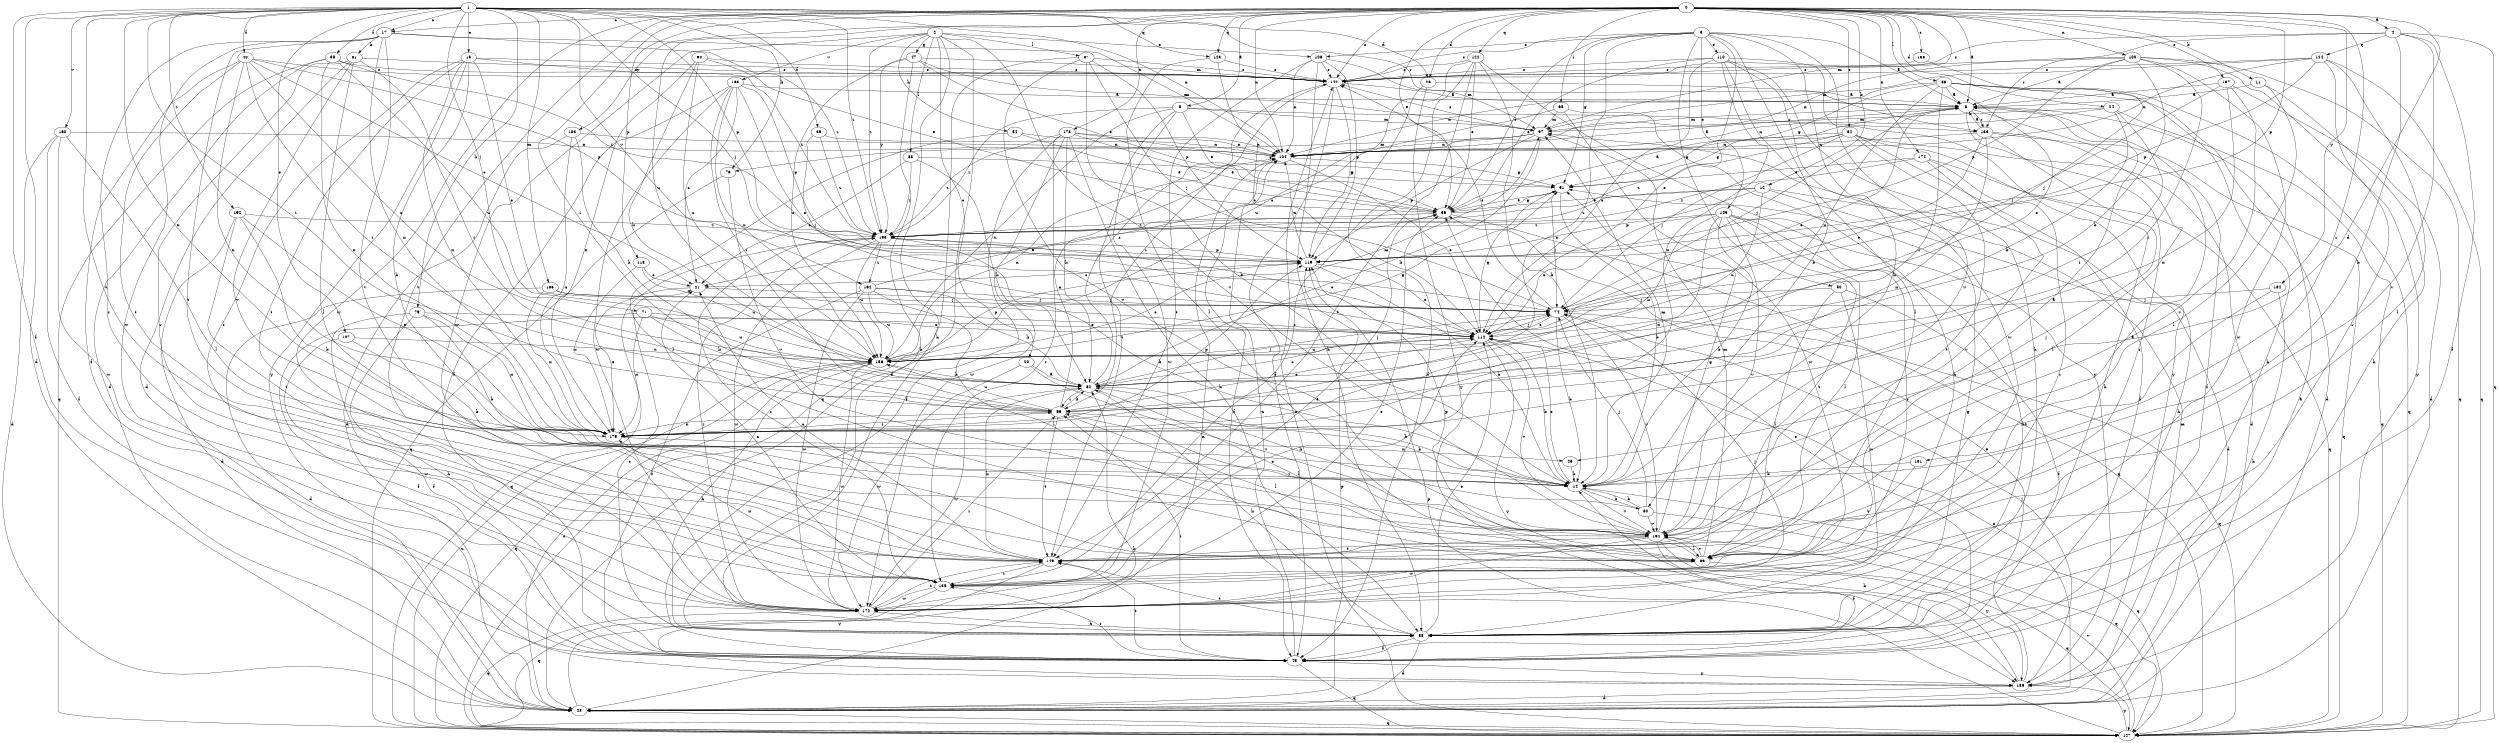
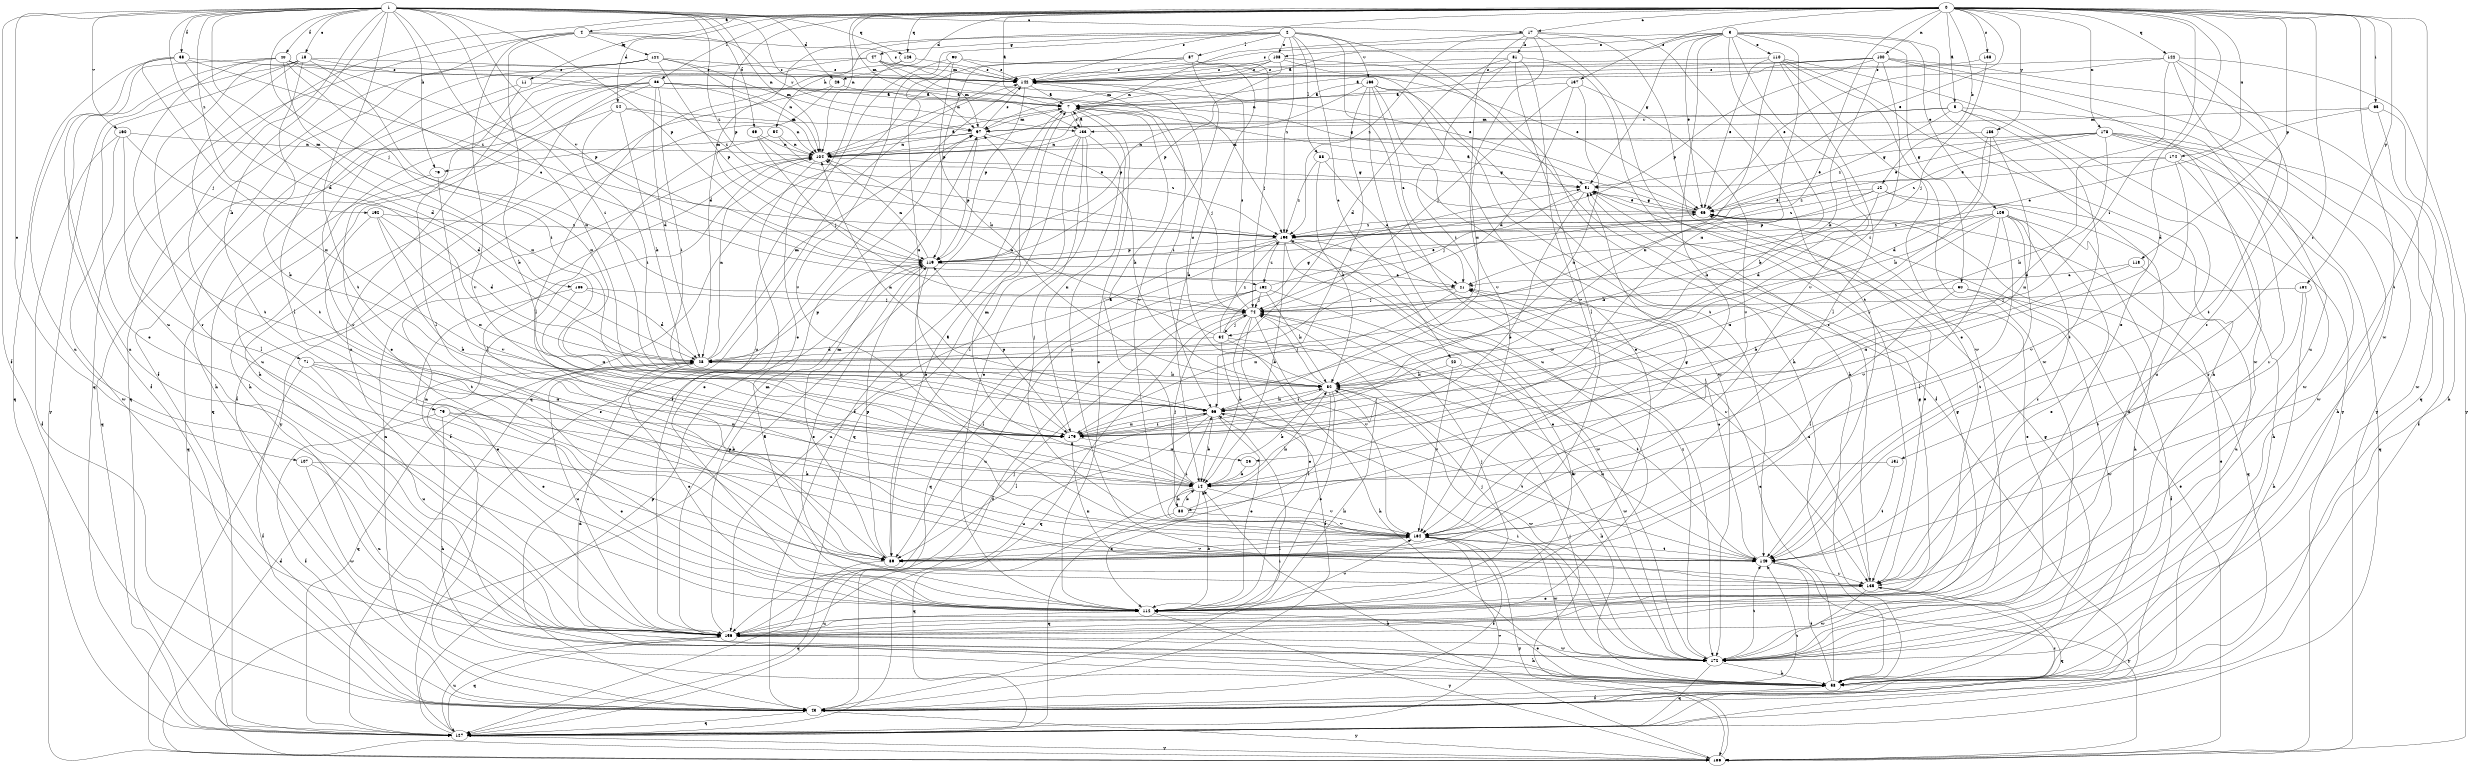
(1966, 107) -> (1069, 107)
(882, 145) -> (1236, 145)
(1294, 181) -> none
(1700, 200) -> (1236, 322)
(1051, 375) -> (1419, 375)
